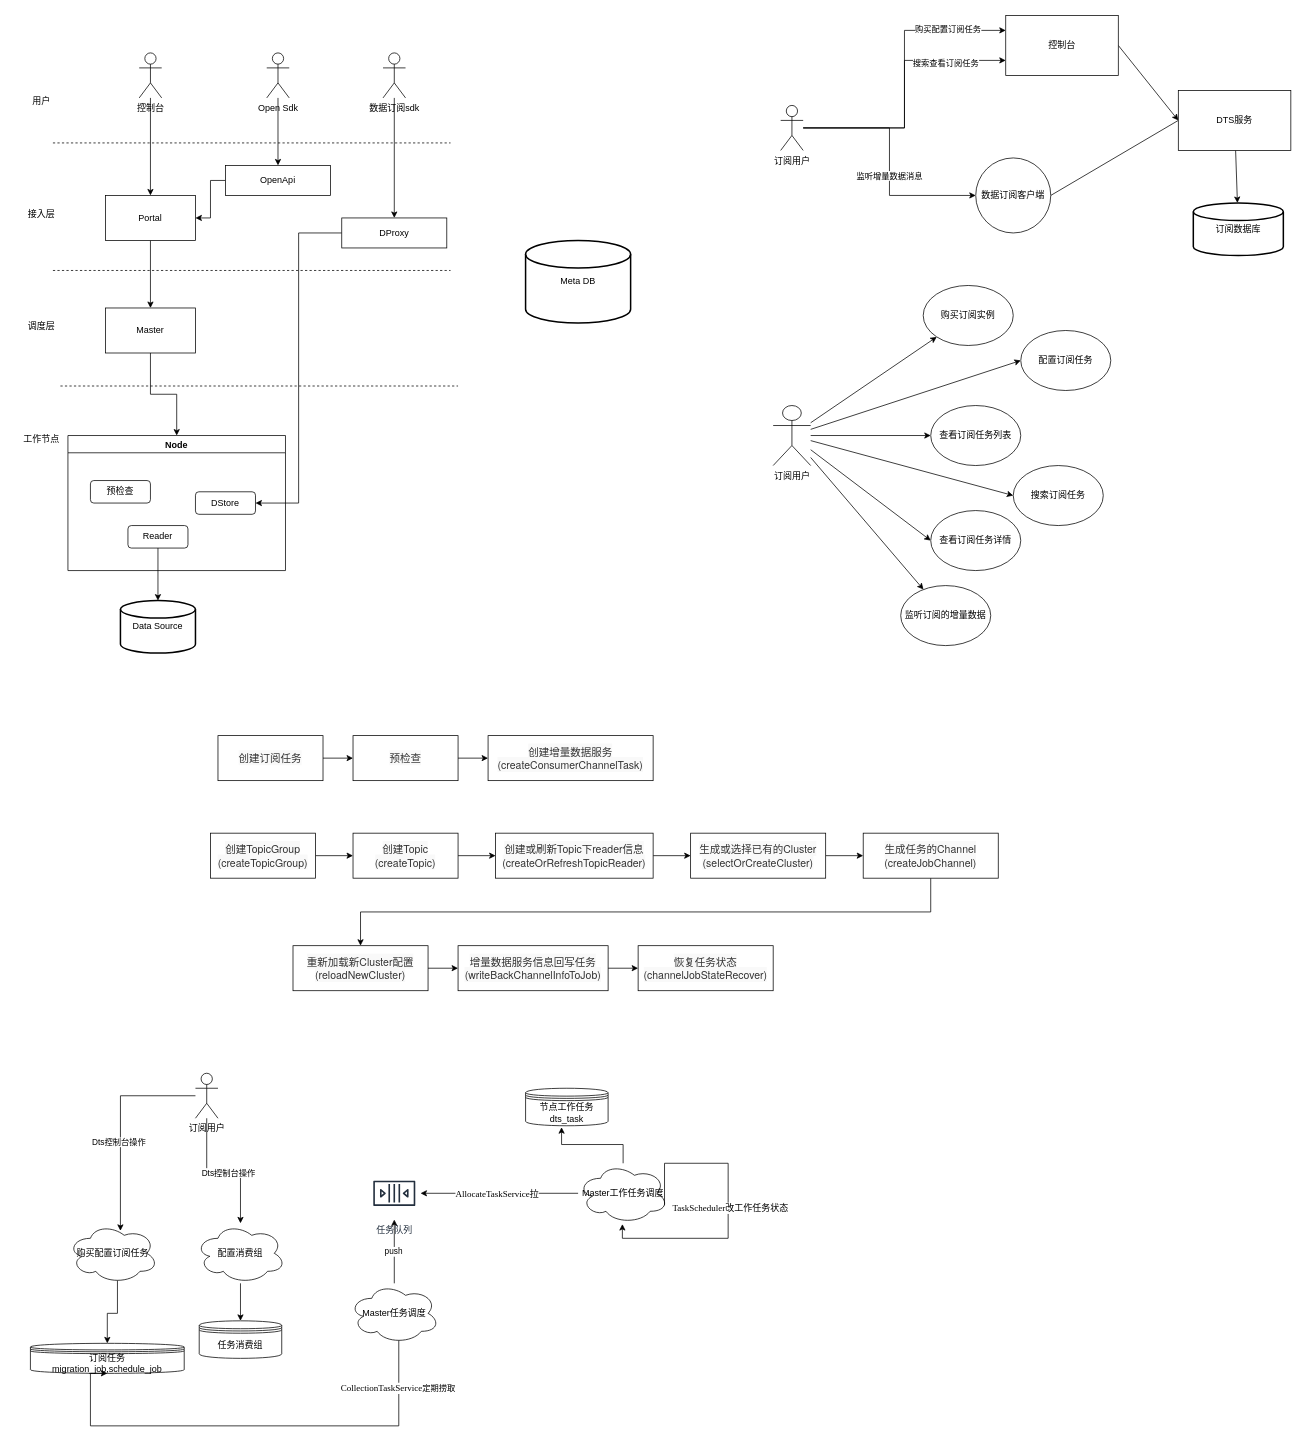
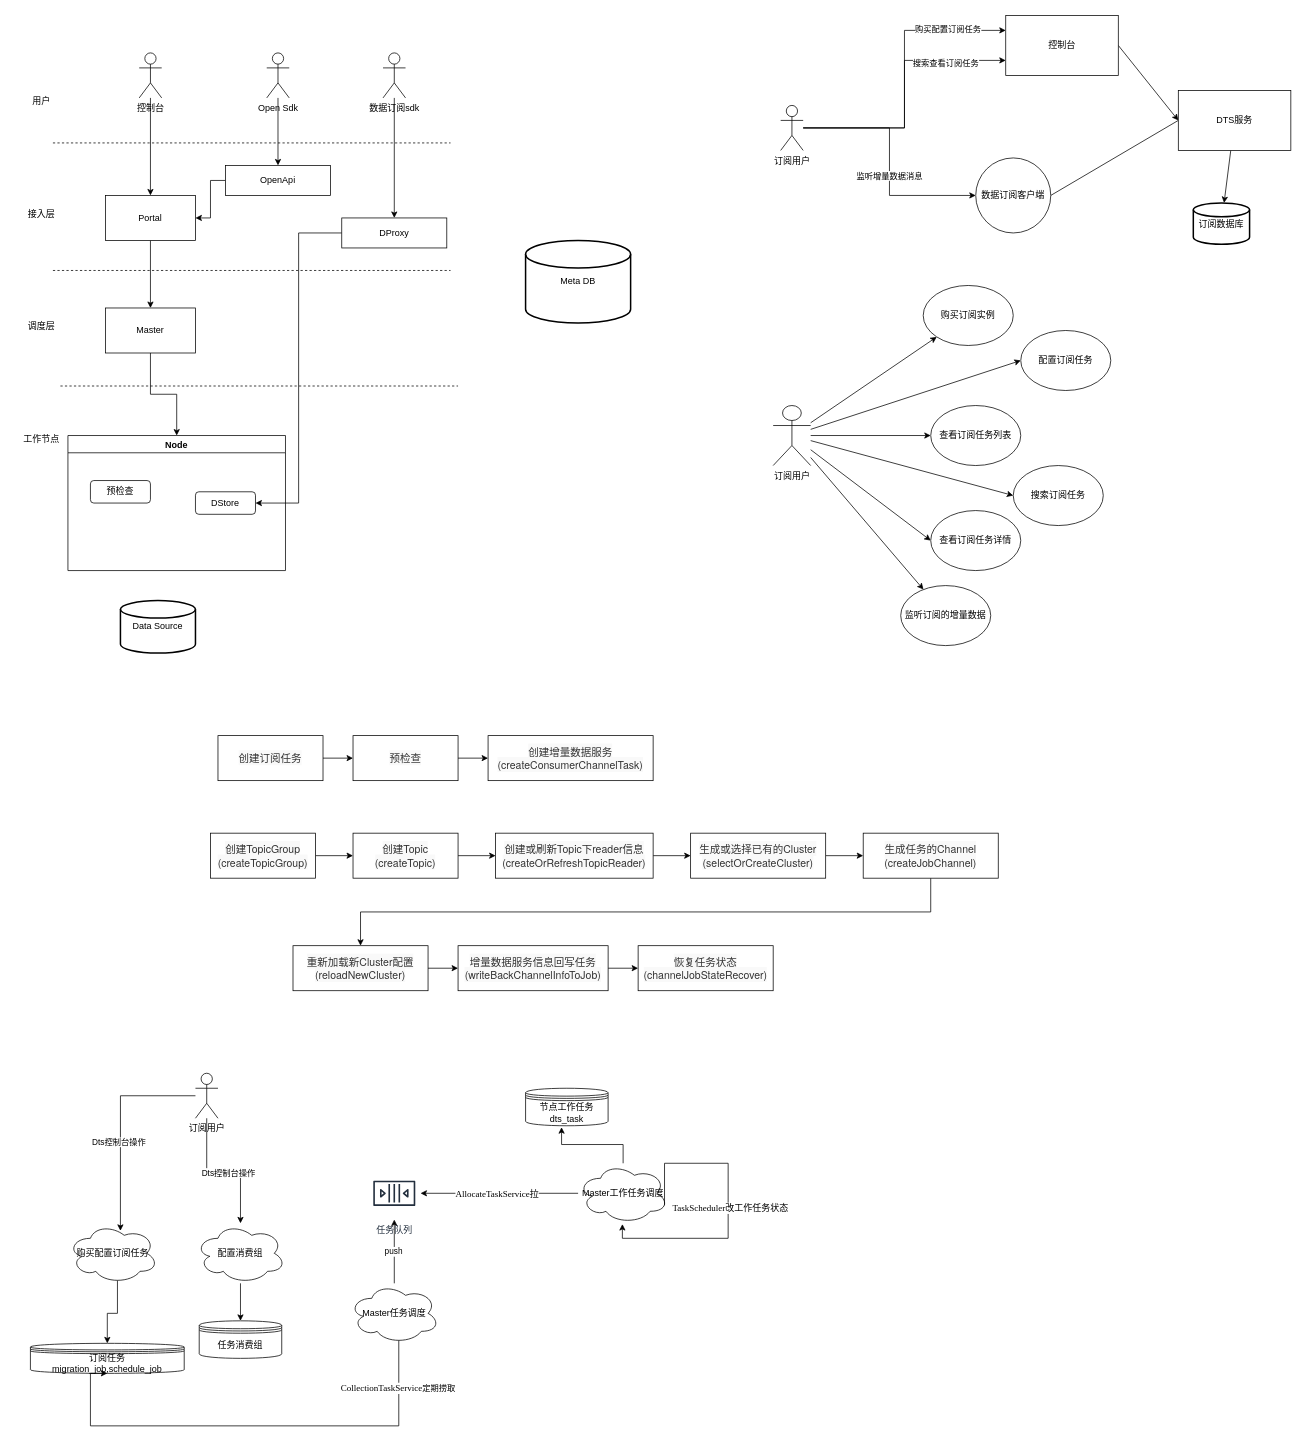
(1238, 229) -> (1221, 224)
(158, 537) -> none
(158, 594) -> none
